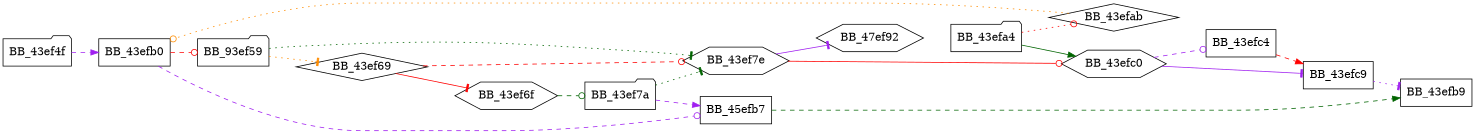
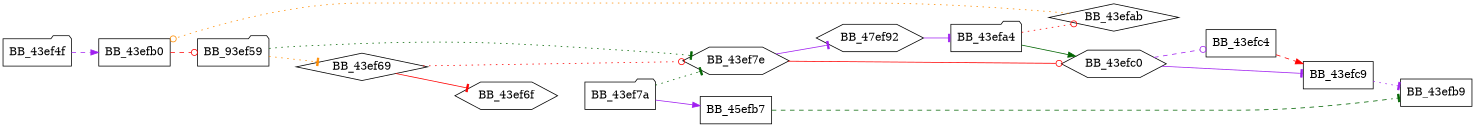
none -> (935, 38)
(551, 64) -> (551, 64)
(568, 96) -> none
(674, 102) -> (674, 102)
(1082, 110) -> (1082, 110)
(420, 131) -> none
